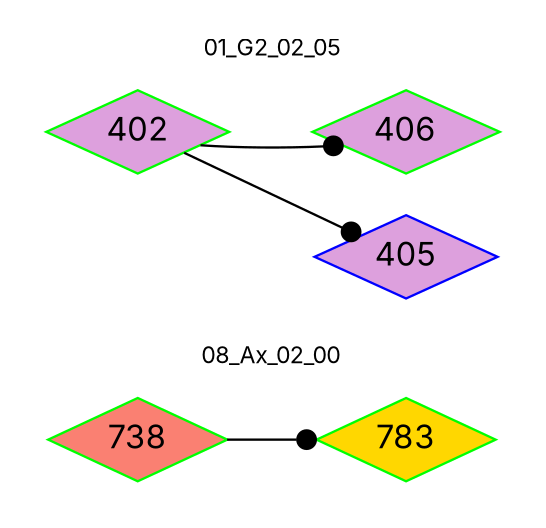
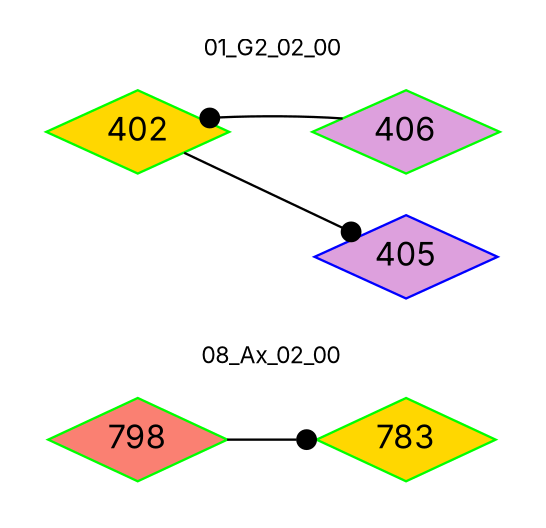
(273, 50) -> (273, 50)
(138, 132) -> (138, 132)
(262, 147) -> (281, 116)
(138, 440) -> (138, 440)
